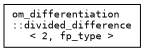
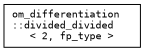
(72, 26) -> (72, 26)
